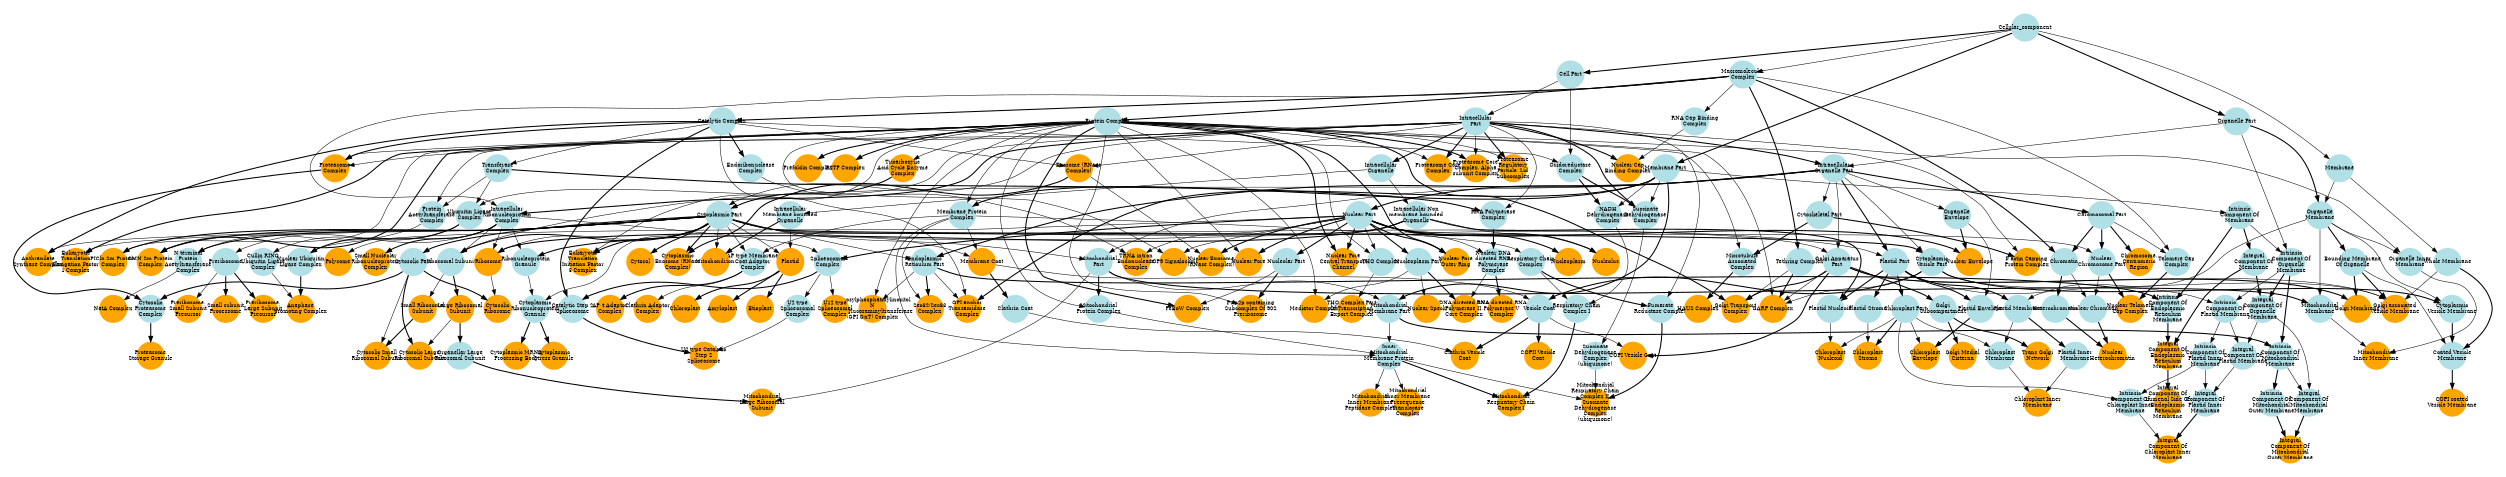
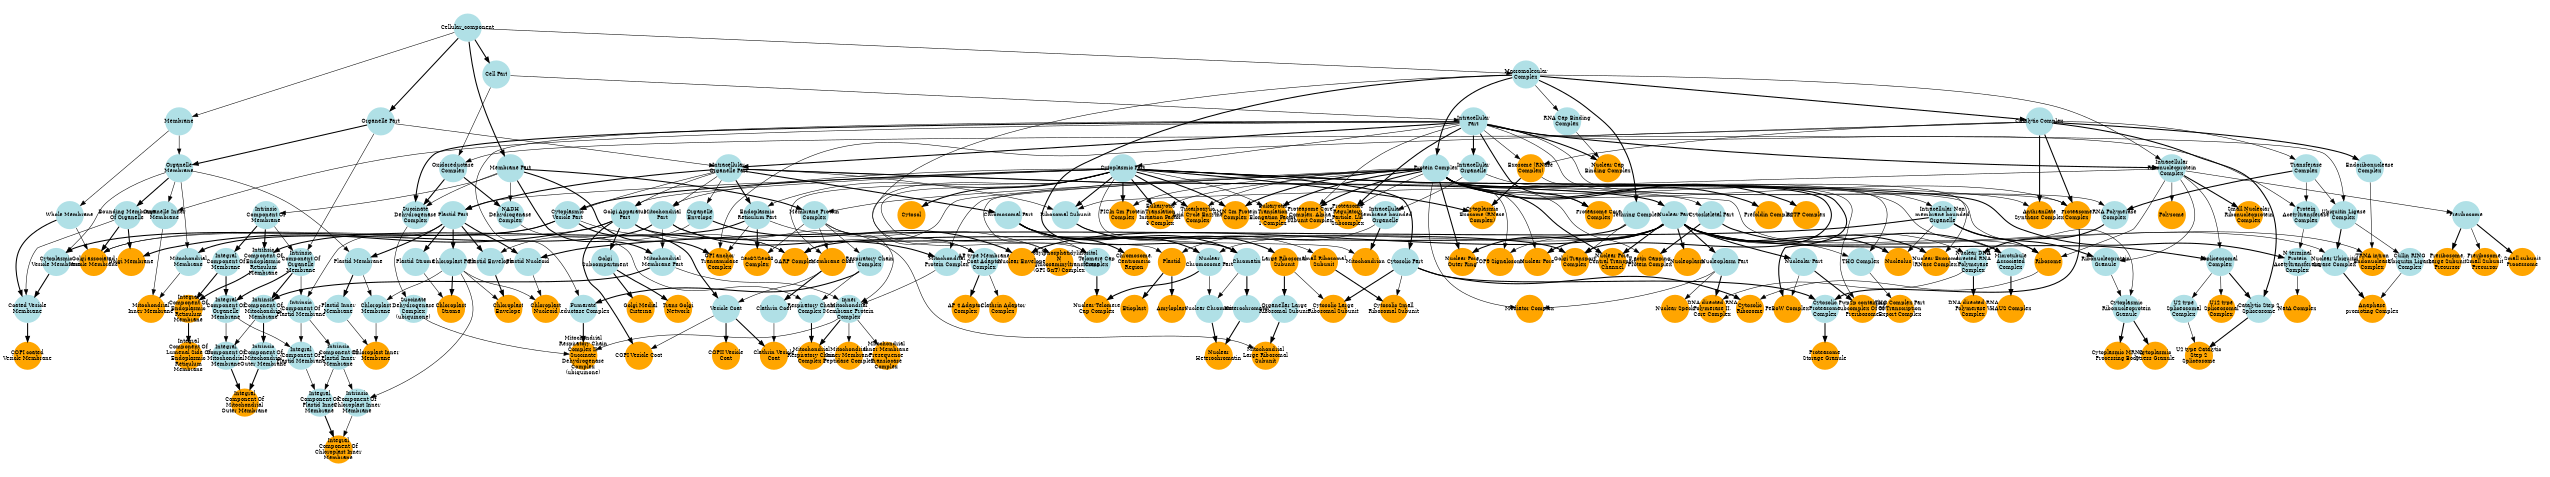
(815, 193) -> (1159, 189)
(685, 309) -> none
